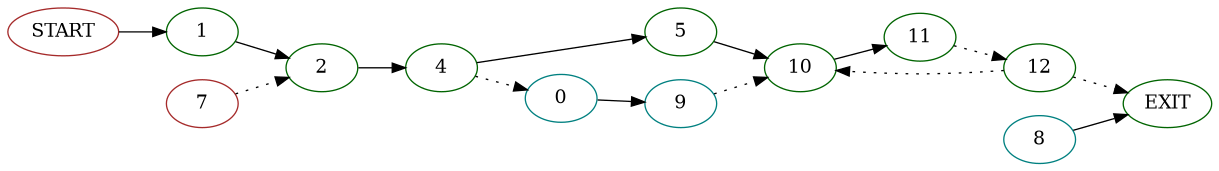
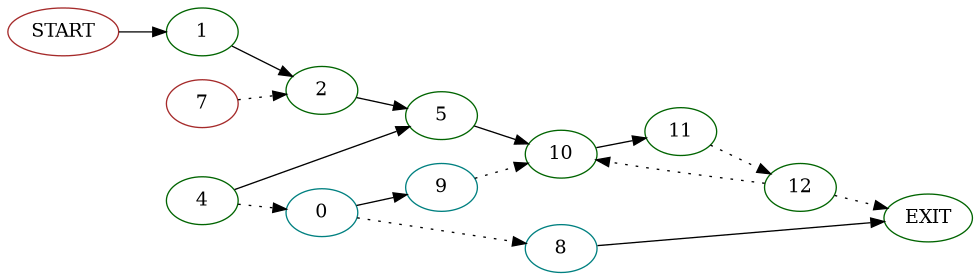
(375, 68) -> (375, 102)
none -> (435, 230)
